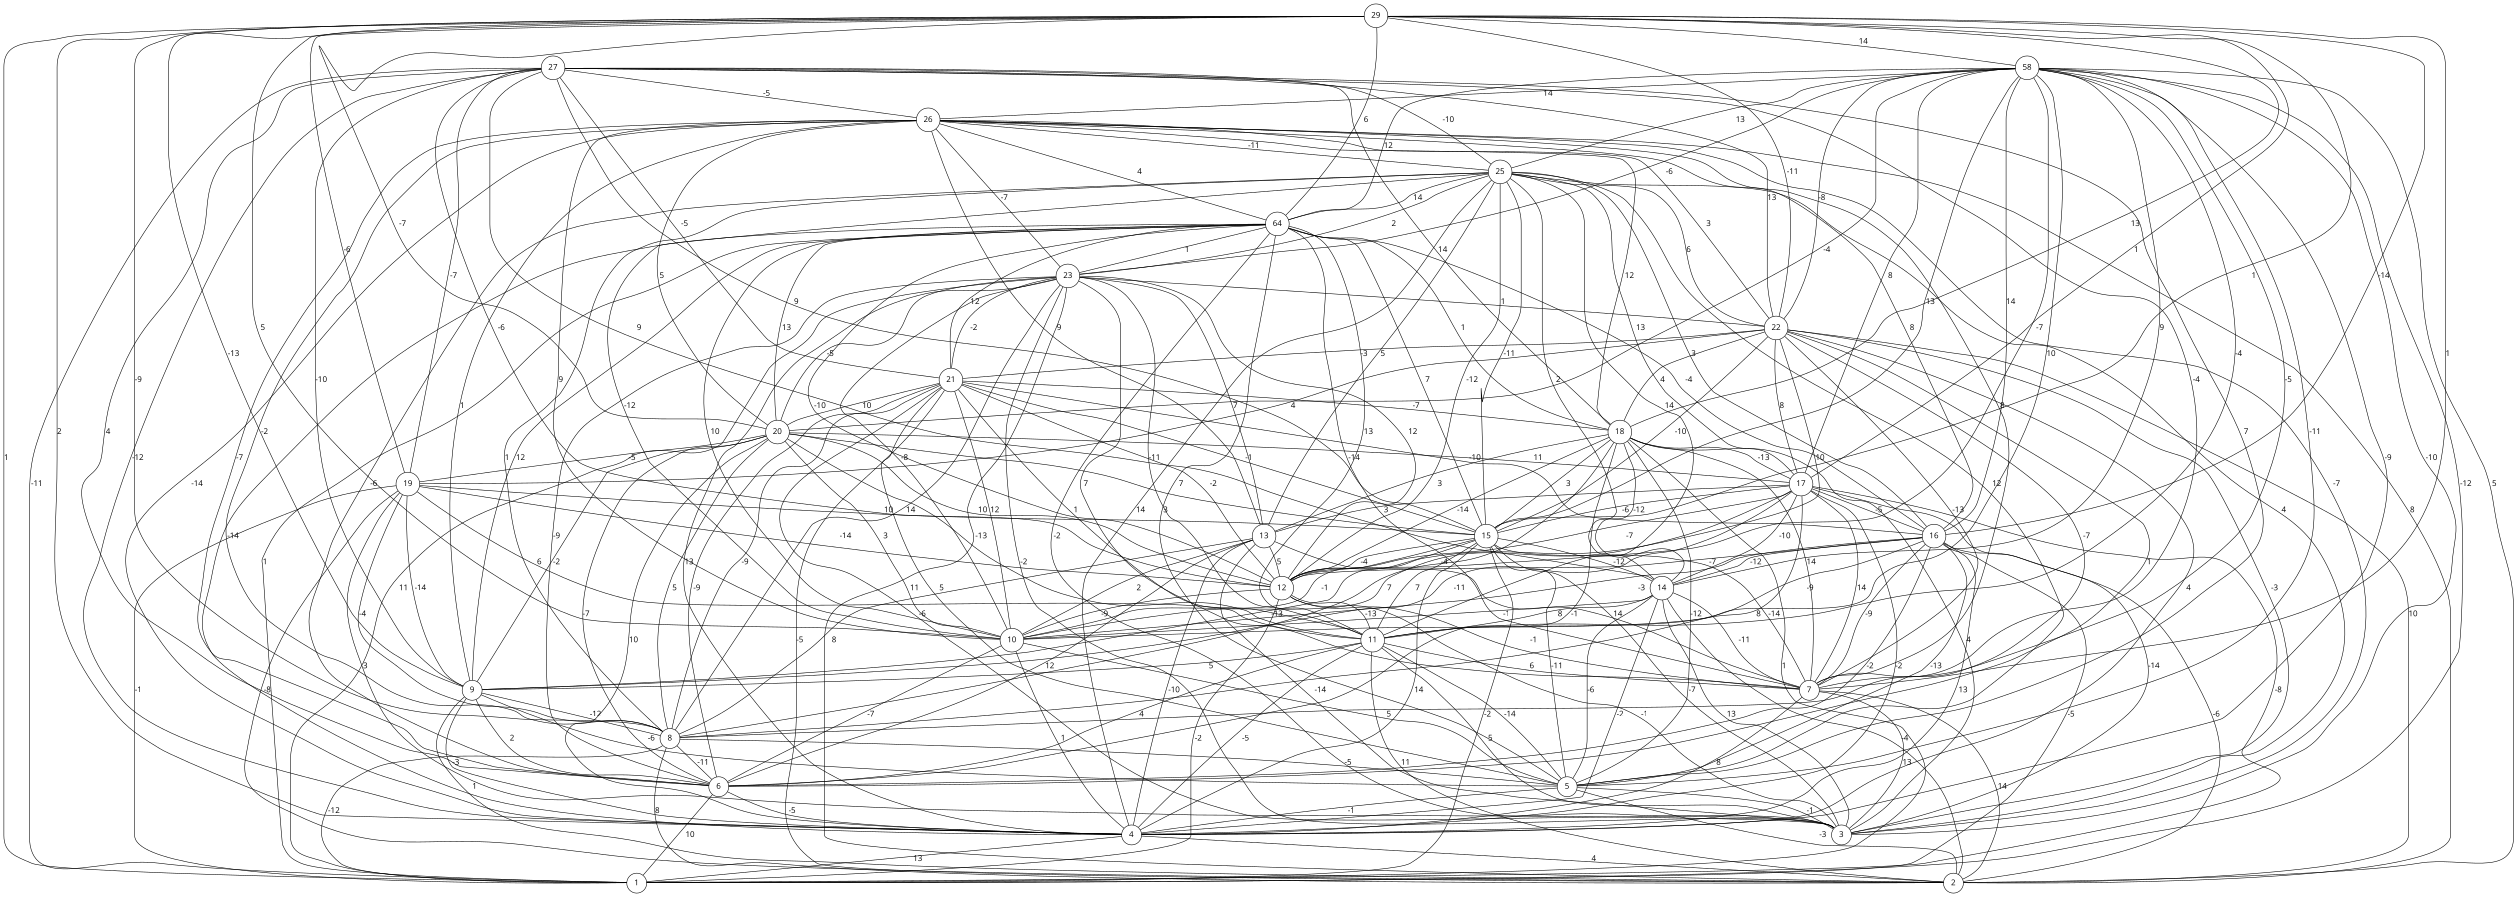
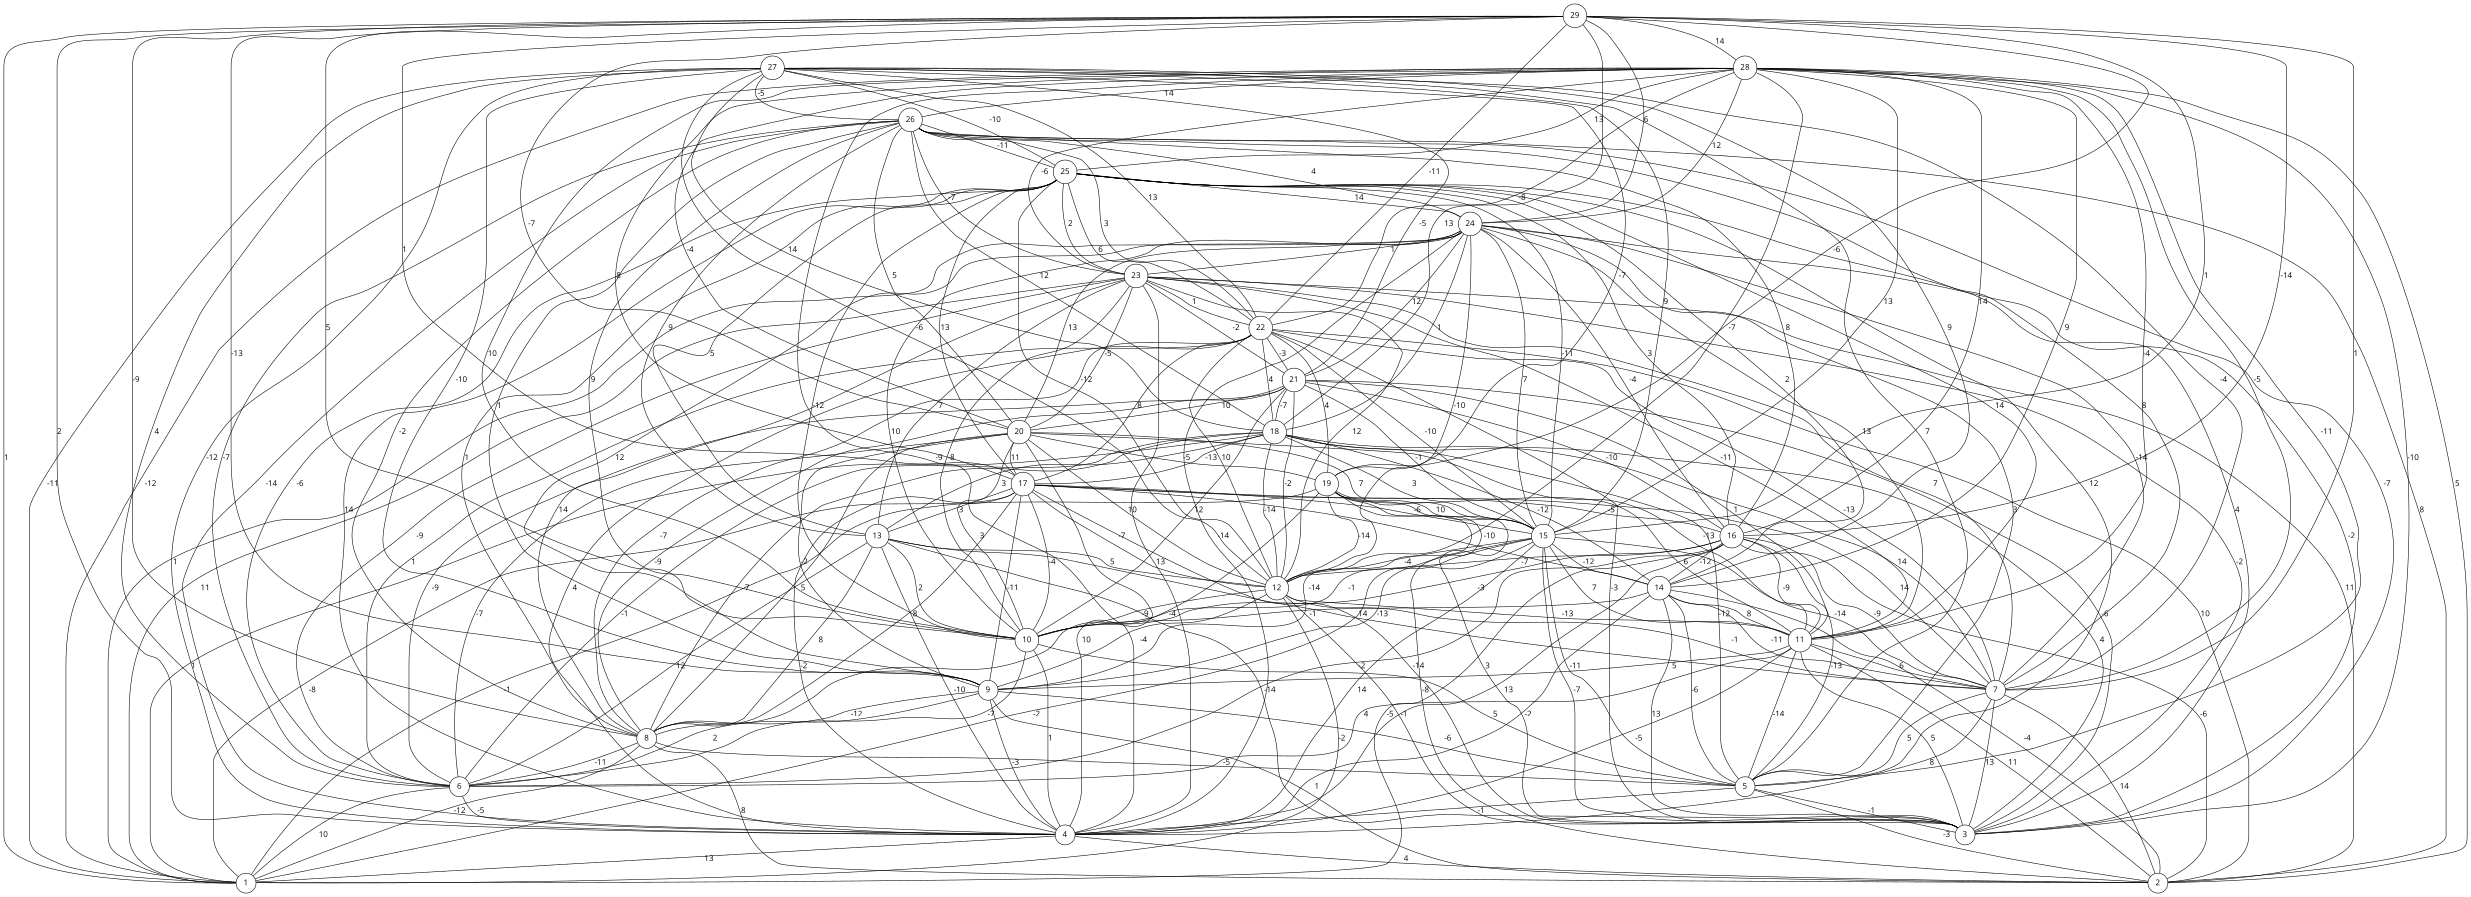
(2027, 68) -> (1745, 68)
(1277, 224) -> (1470, 224)
none -> (1136, 630)
(1115, 692) -> (1884, 765)
(791, 835) -> none
